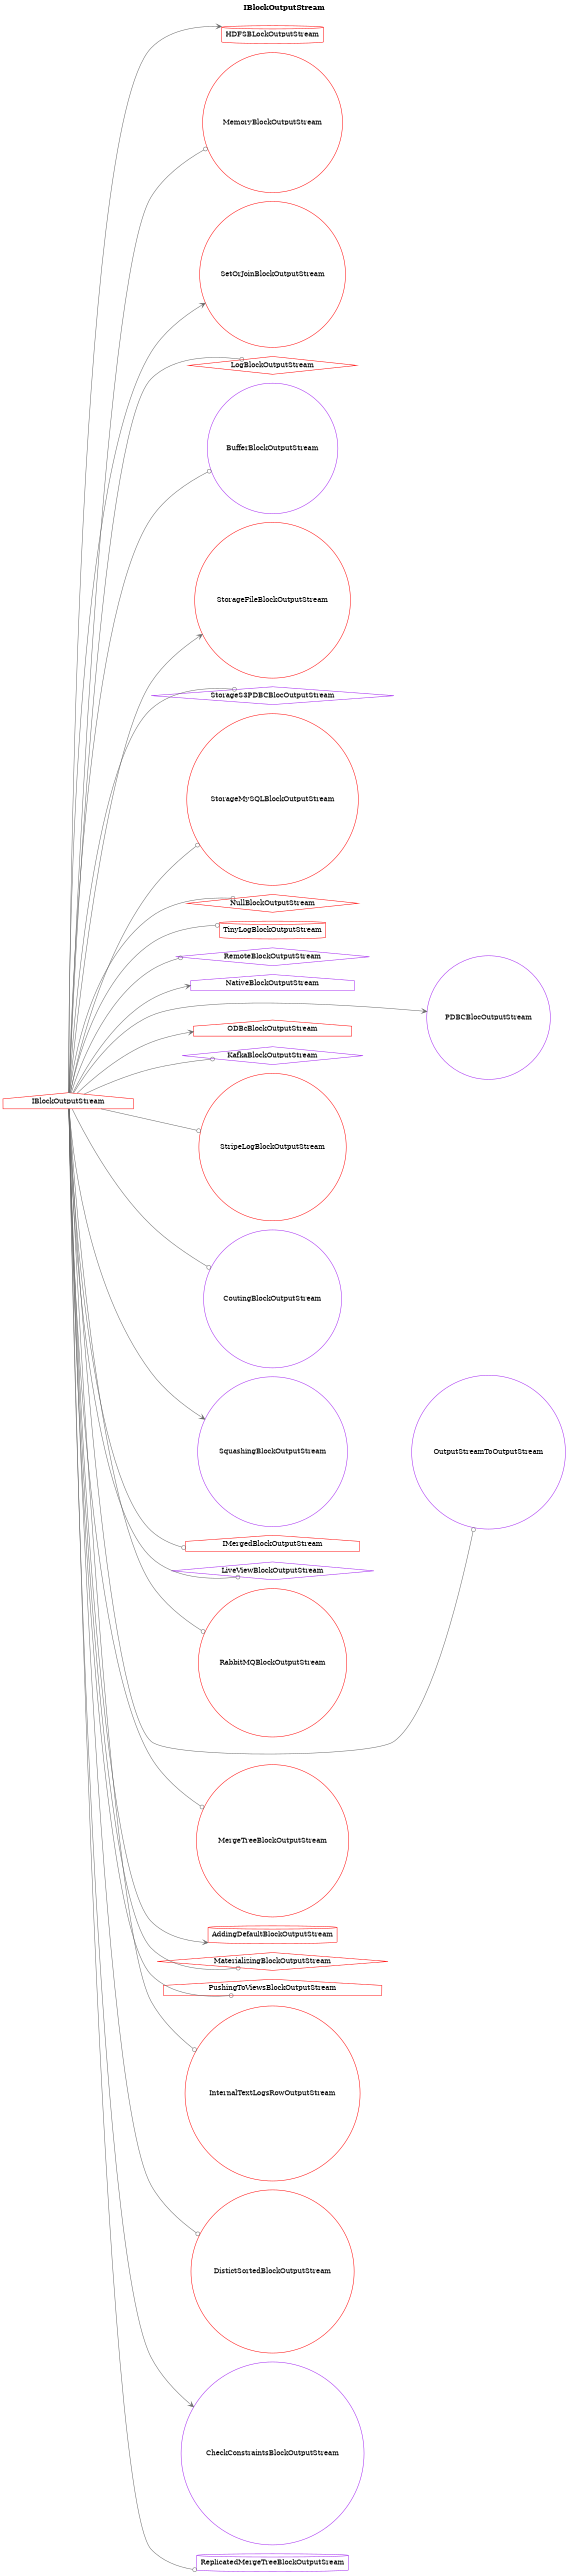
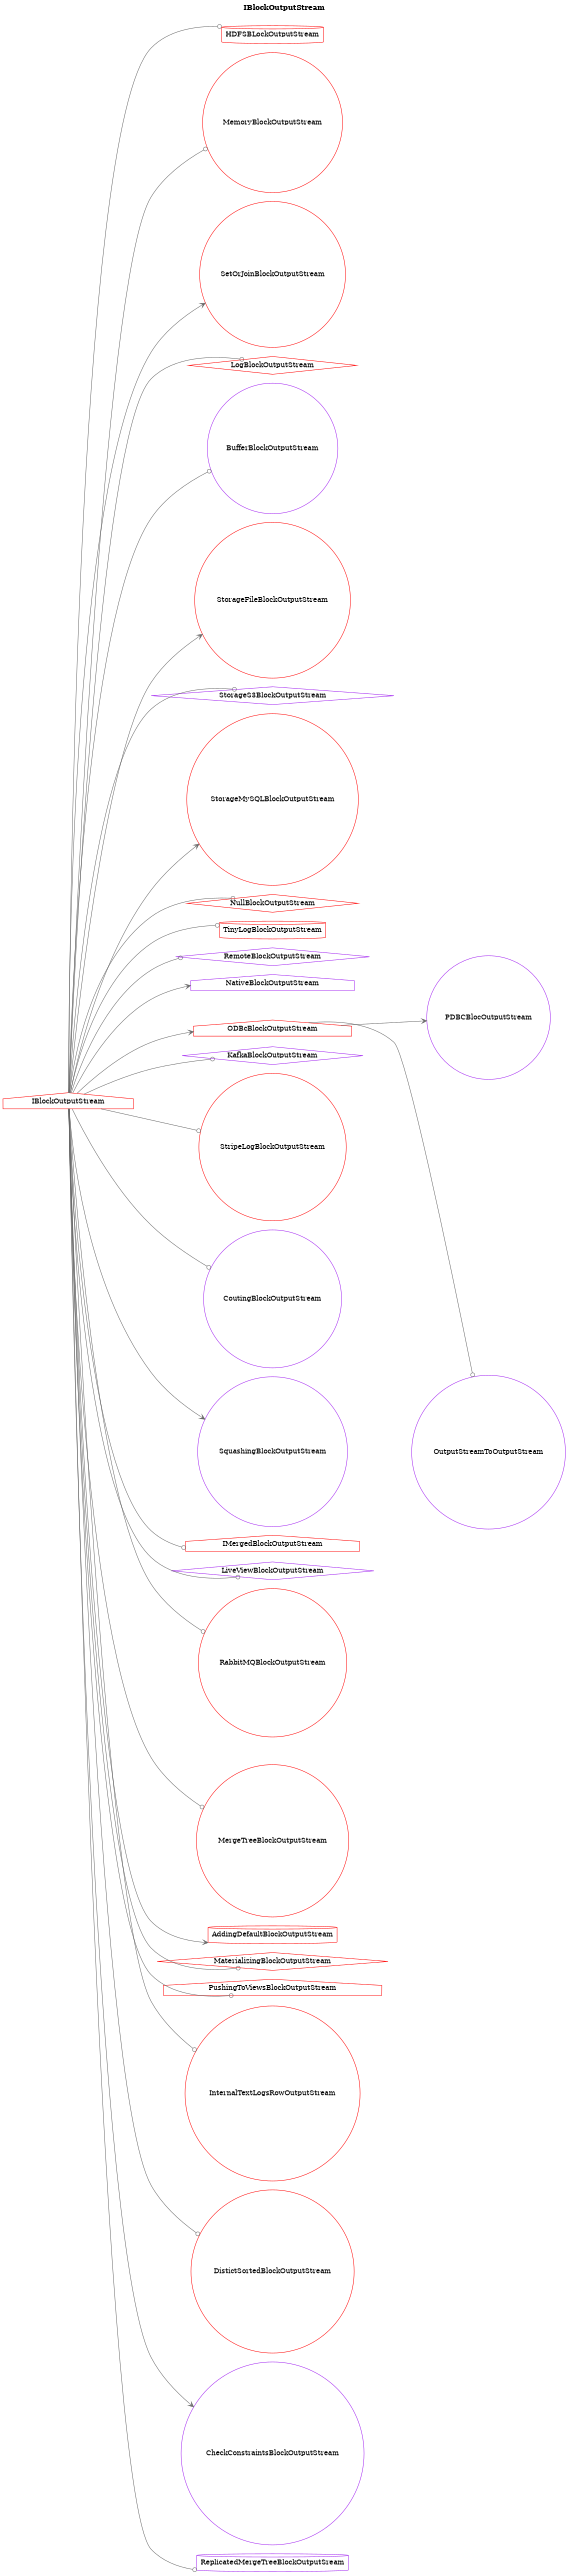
(83, 531) -> (83, 531)
(273, 696) -> (273, 696)
(118, 945) -> (118, 945)
(230, 1004) -> (381, 1023)
(124, 1662) -> (428, 1162)
